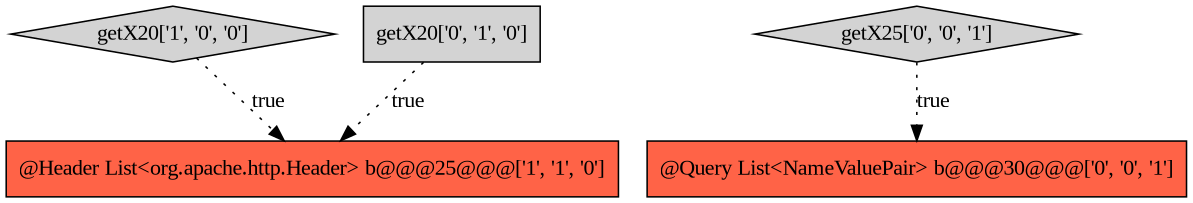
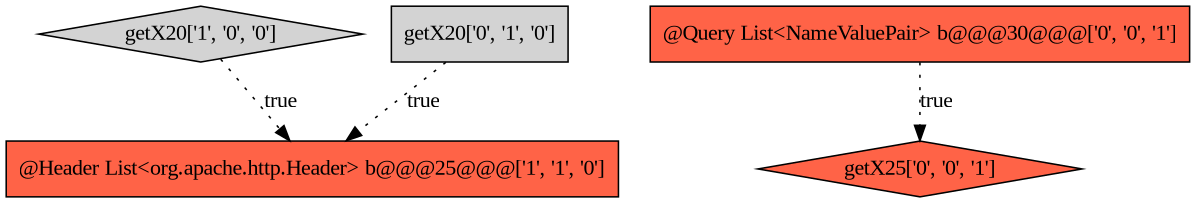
(917, 34) -> (920, 169)
(917, 94) -> (920, 94)
